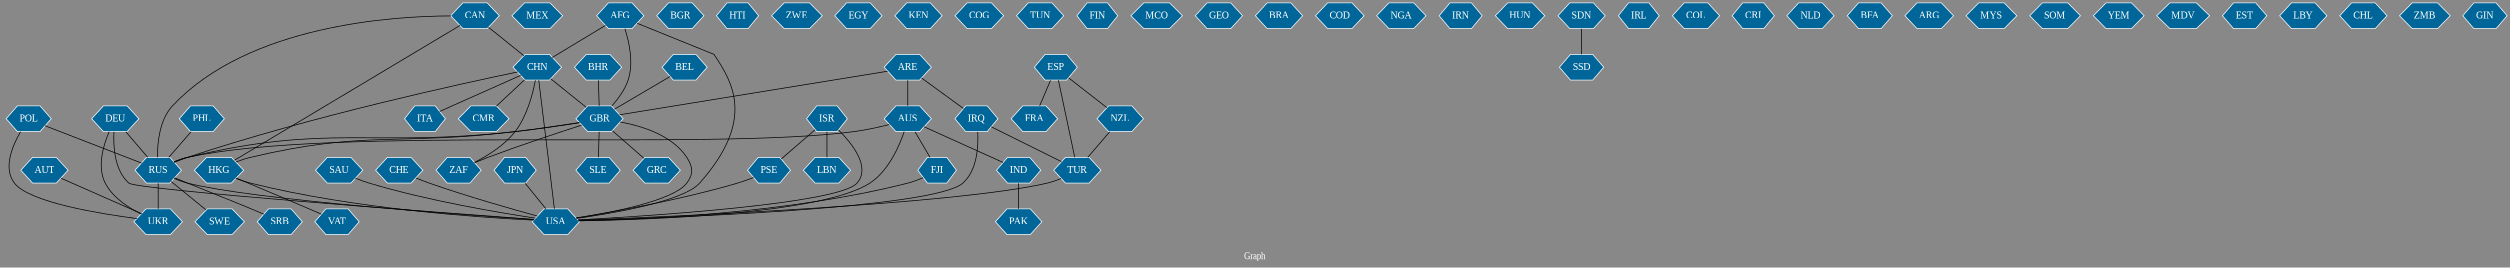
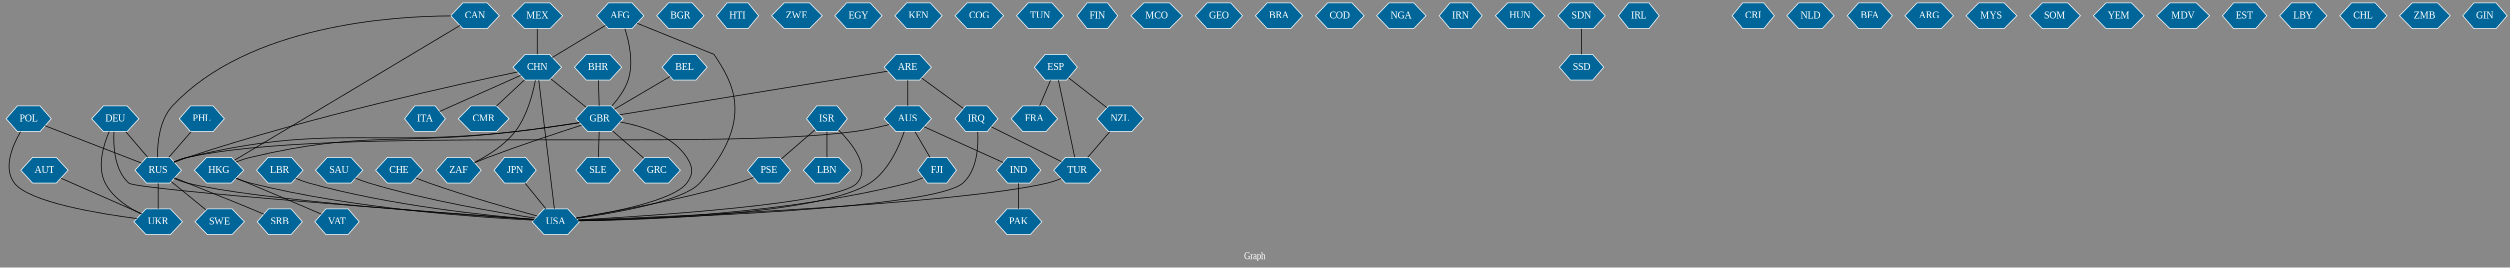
(1696, 16) -> none
(506, 41) -> (537, 42)
none -> (280, 170)
